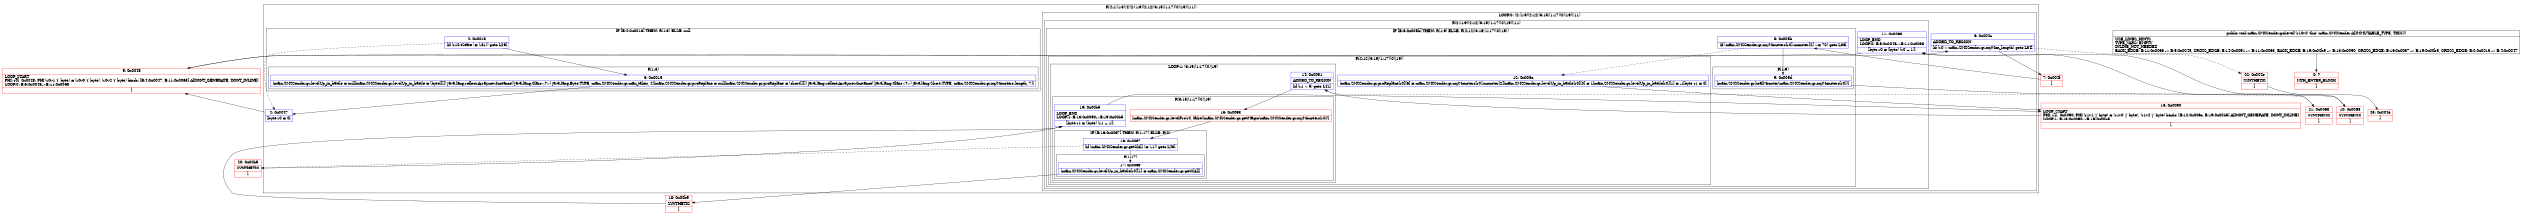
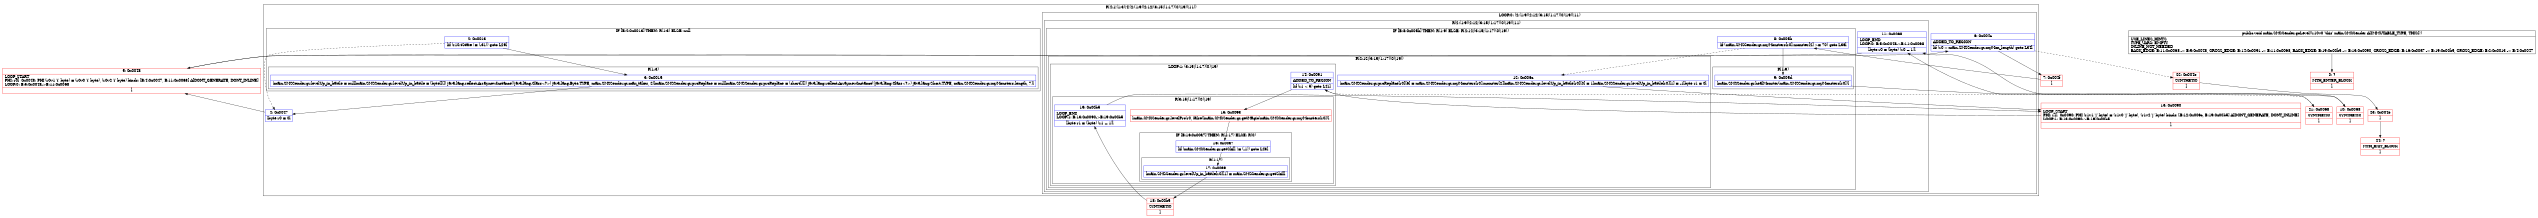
none -> (2380, 147)
(248, 169) -> none
